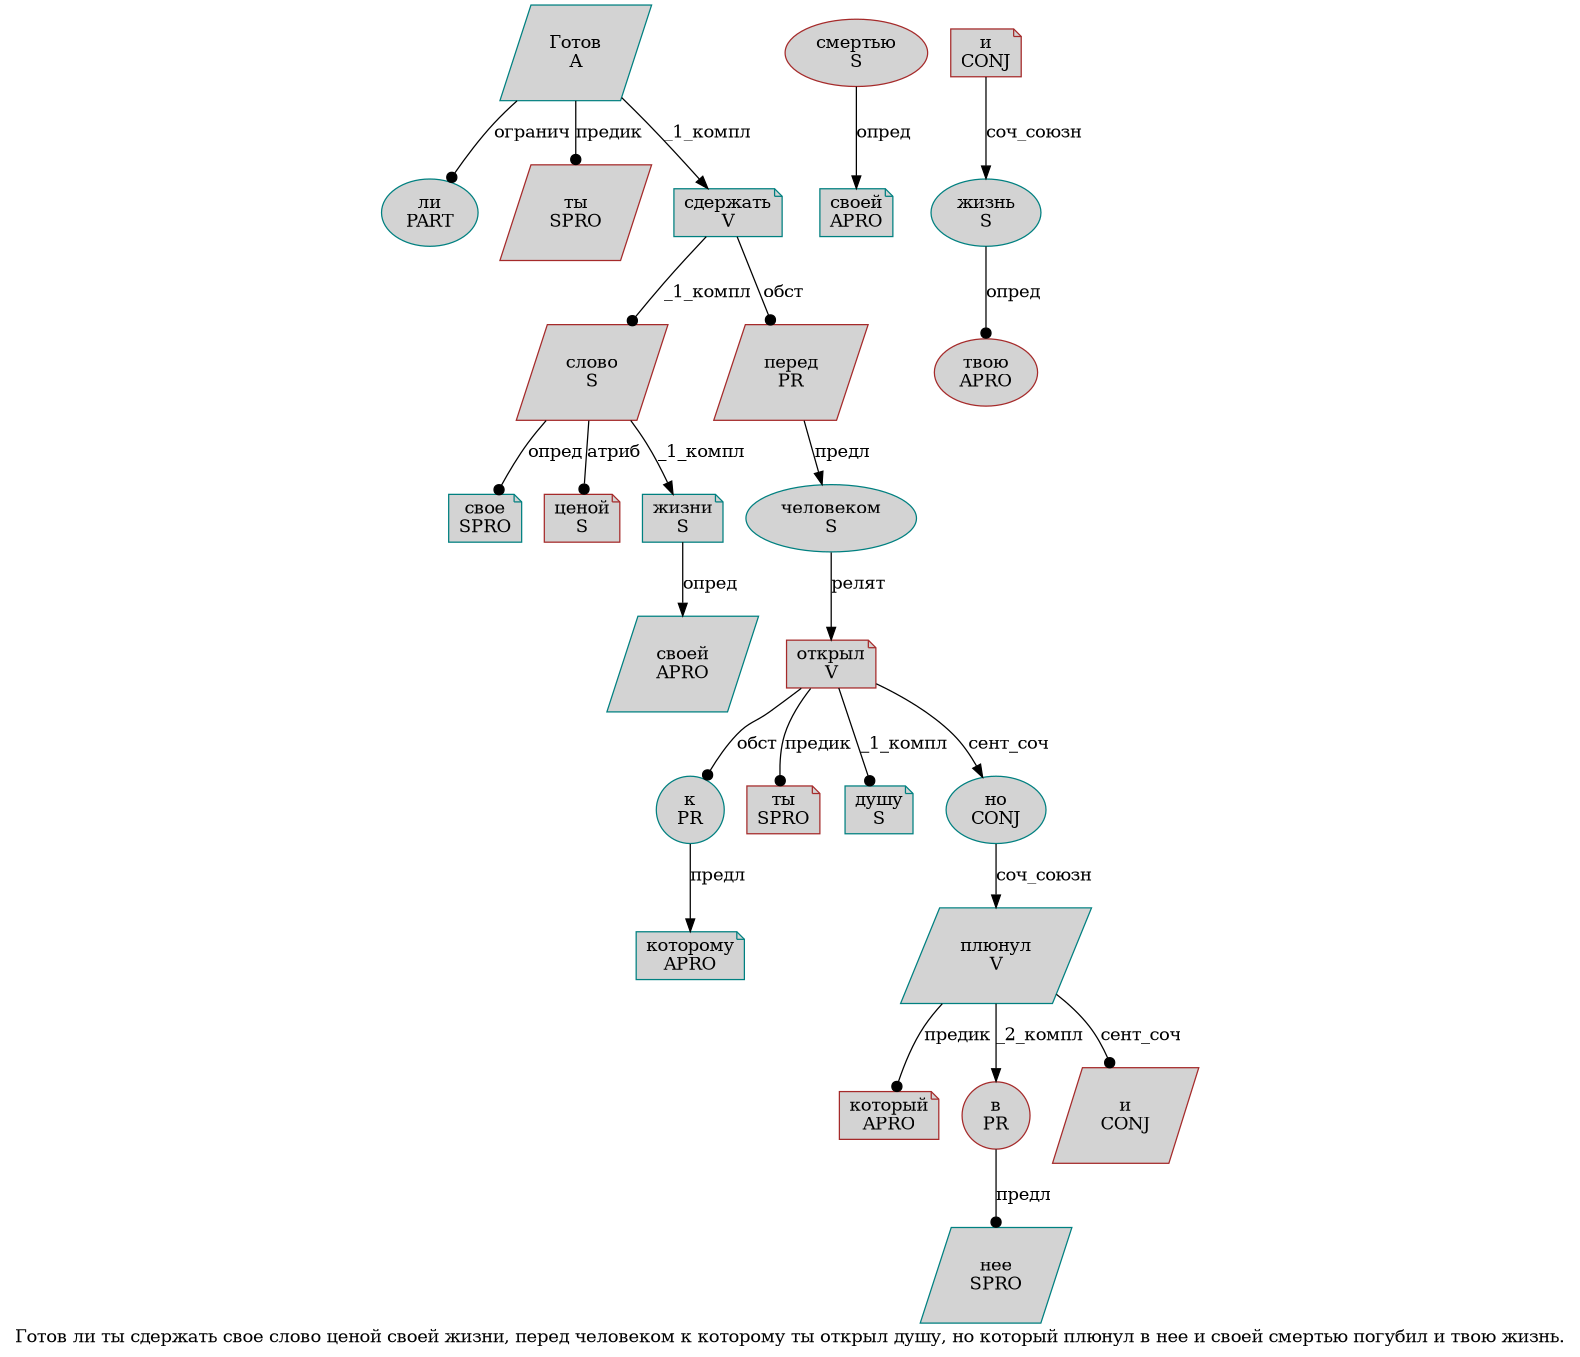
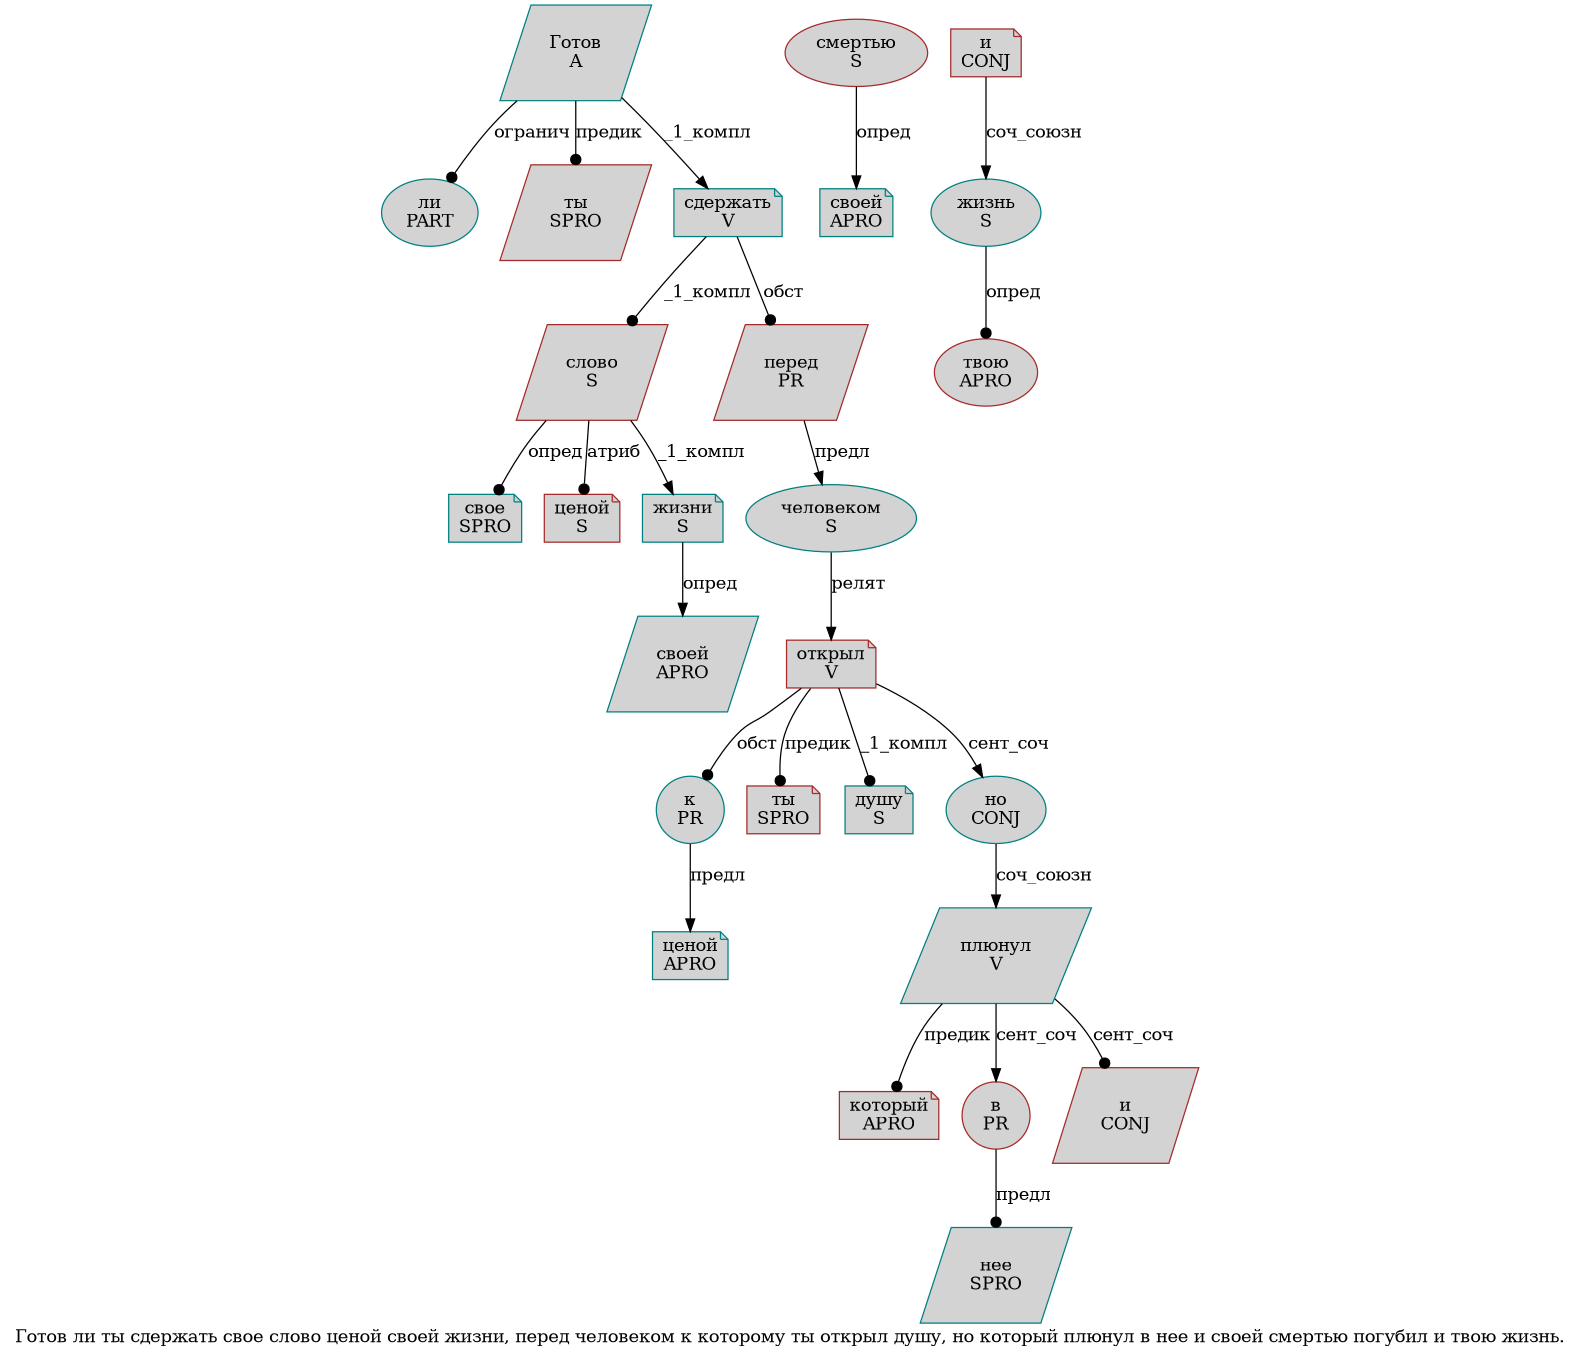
(690, 956) -> (690, 956)
(1040, 1036) -> (1036, 1036)
